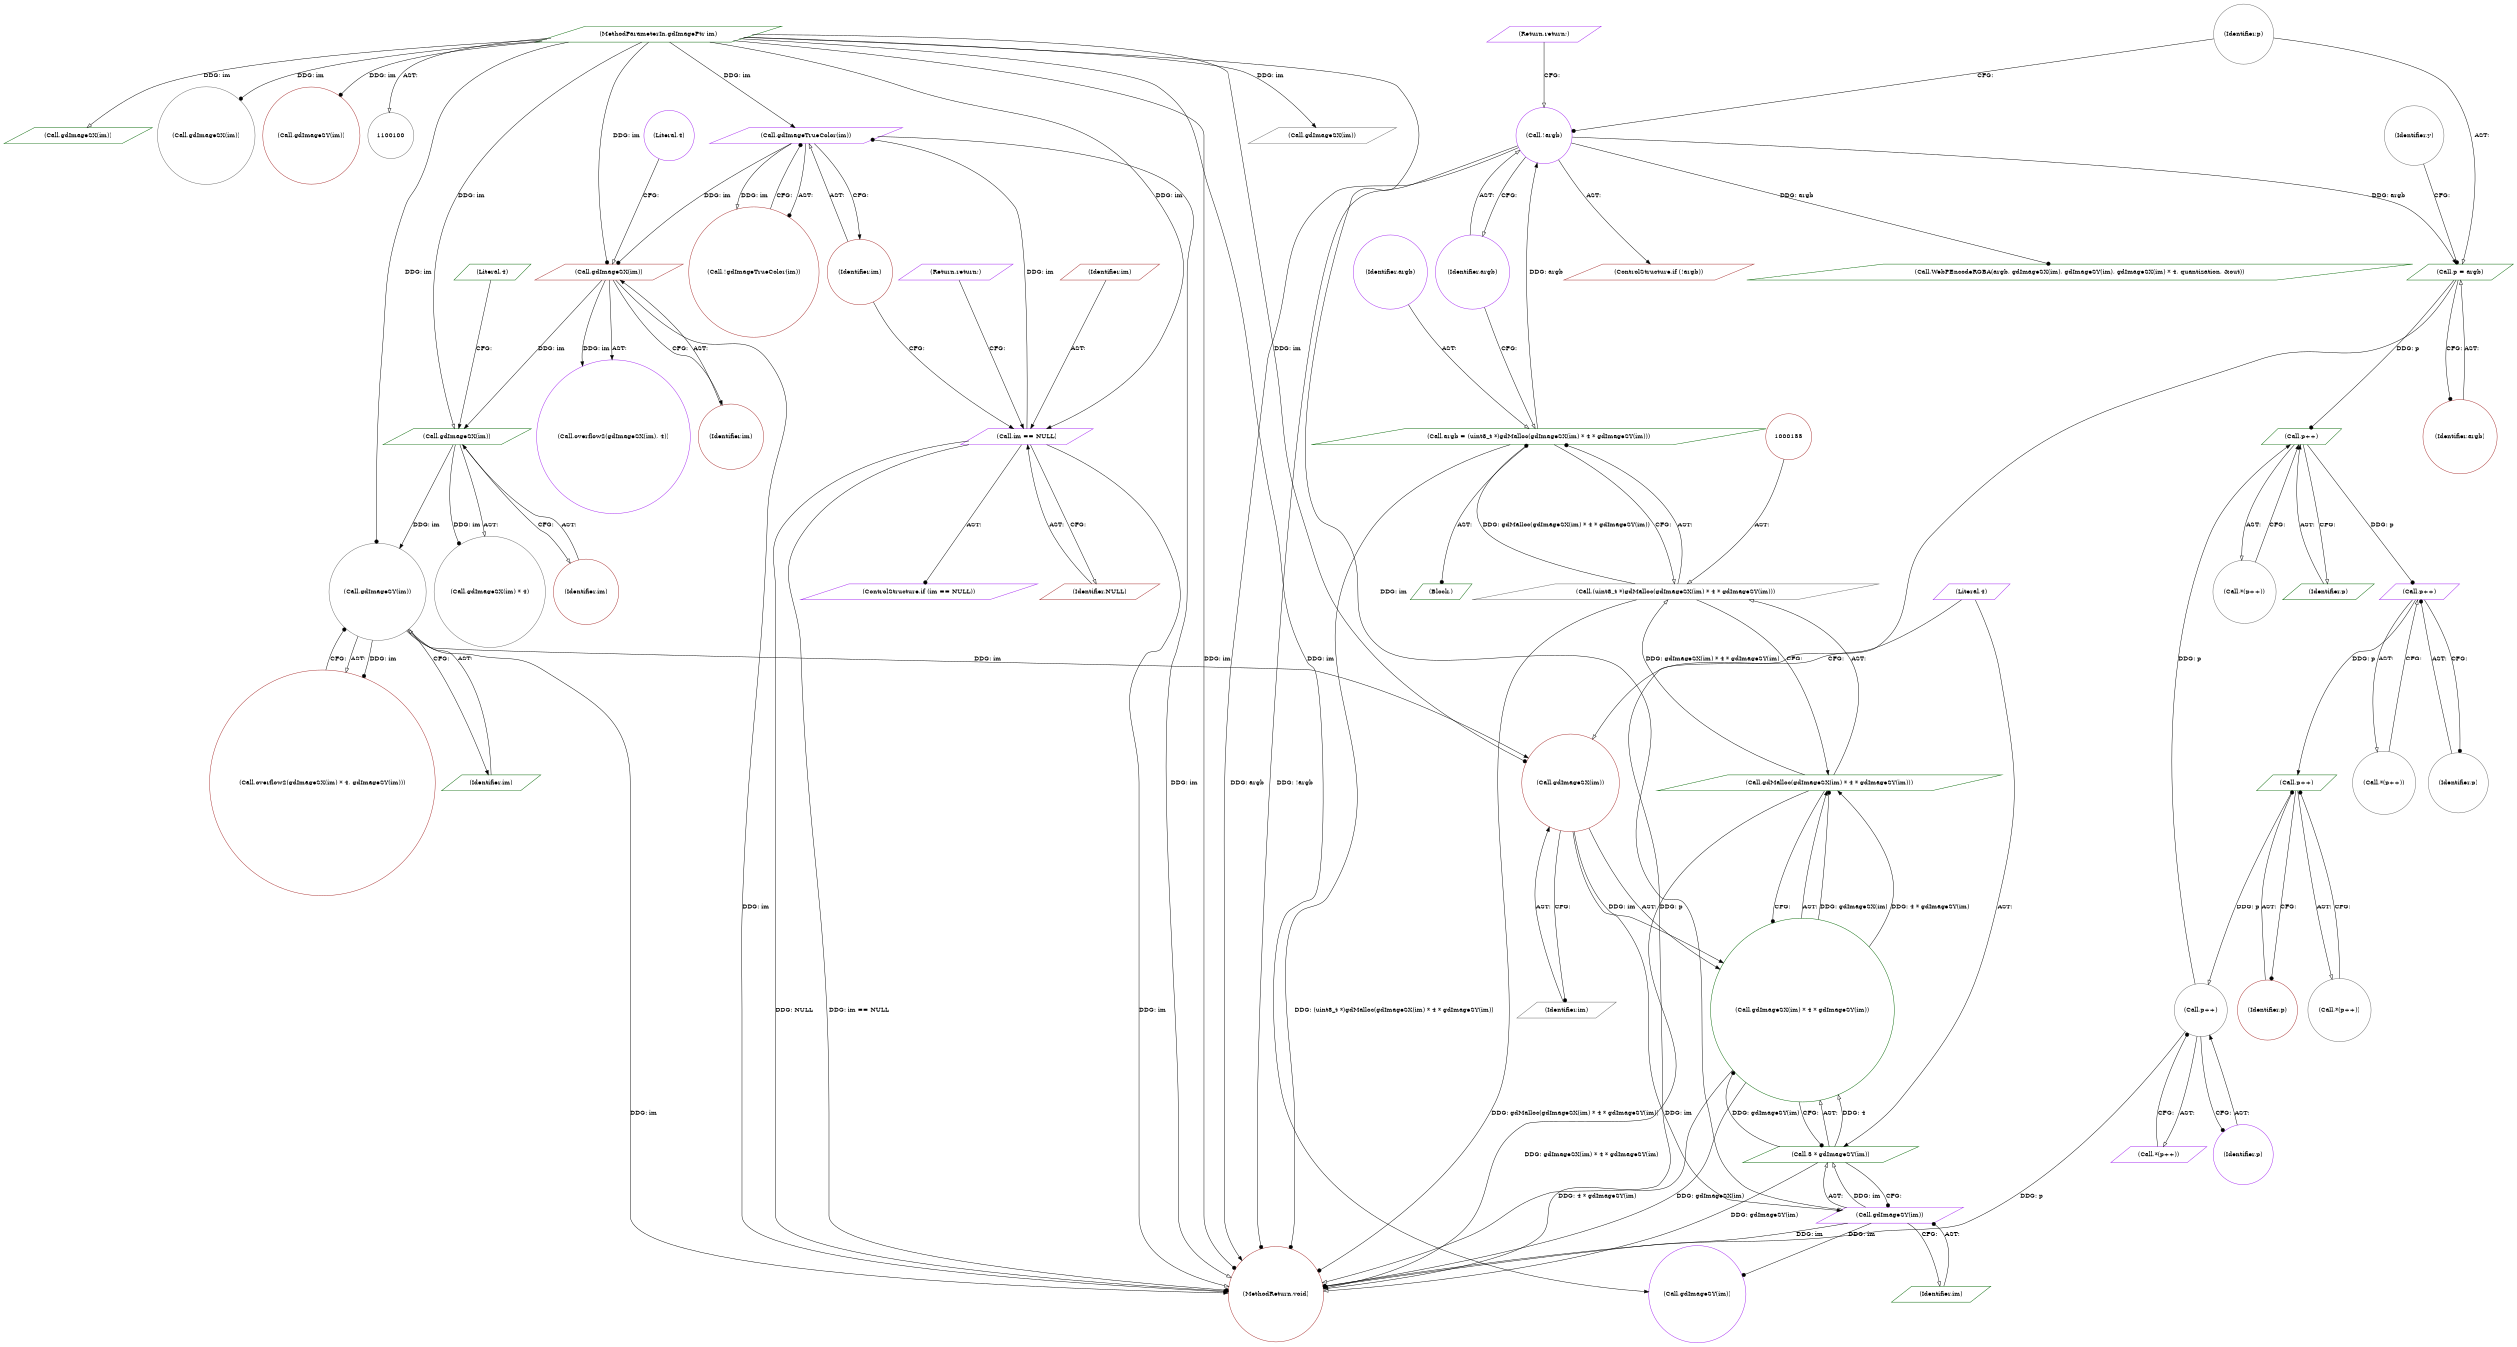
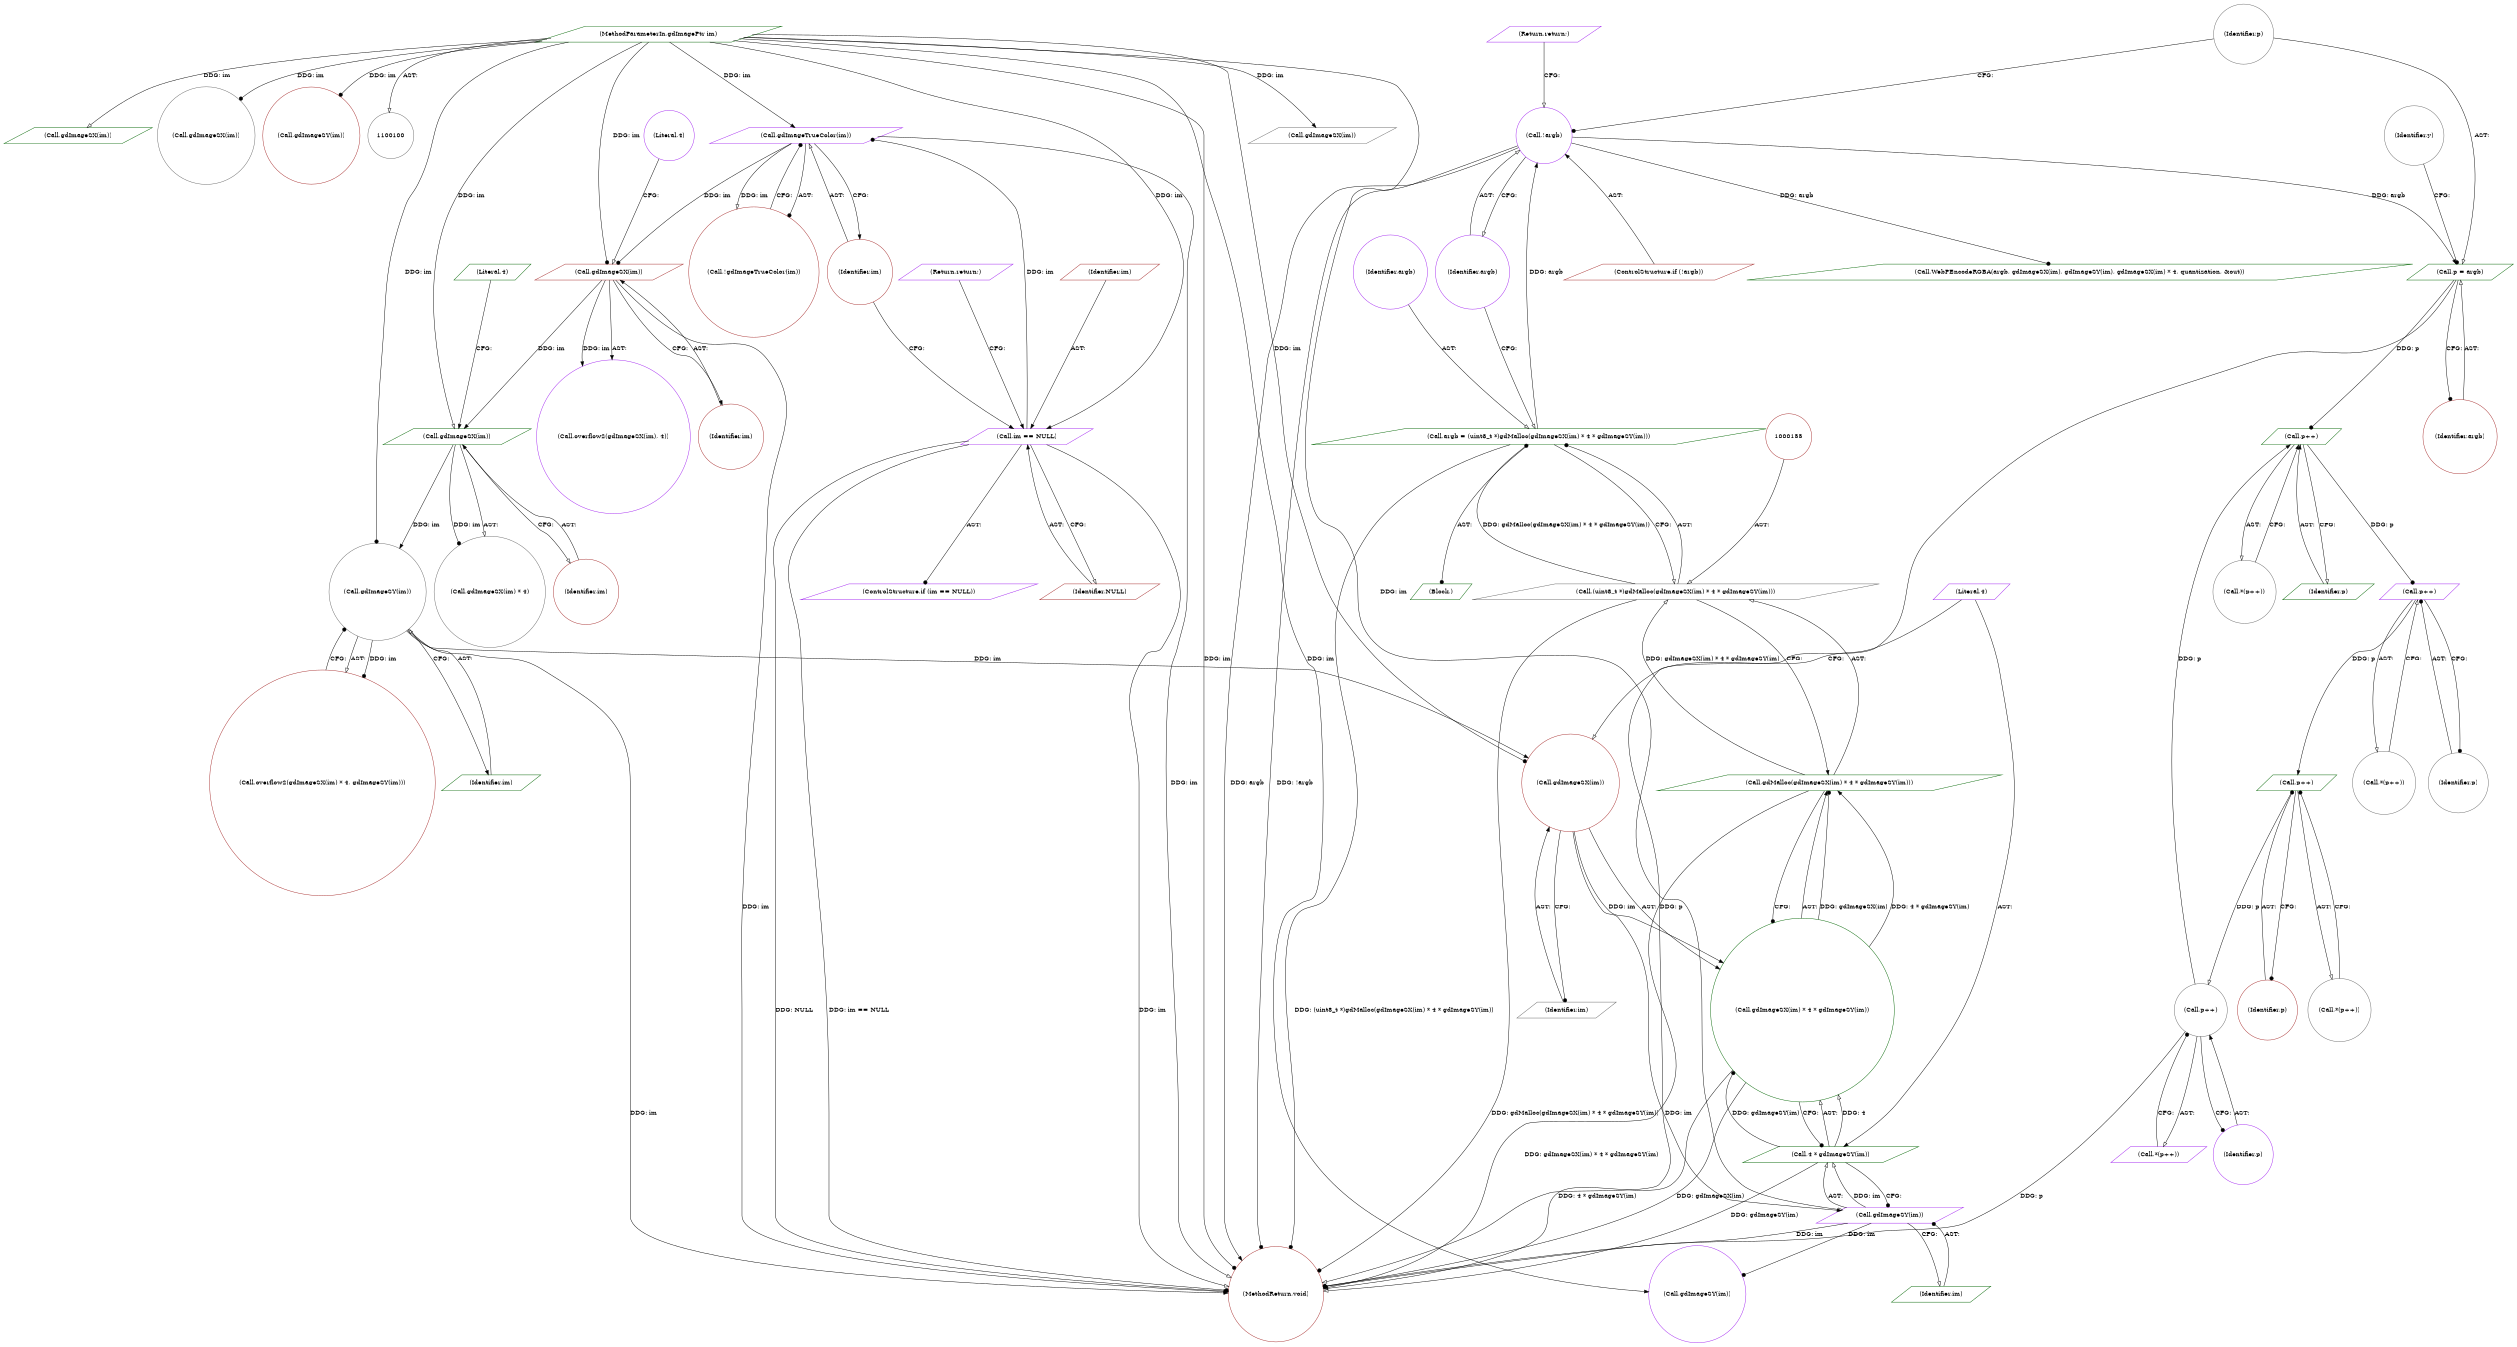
(1599, 214) -> (1615, 207)
(1831, 1155) -> (1831, 1155)
